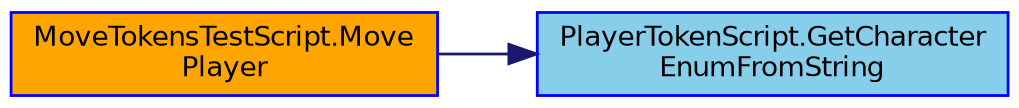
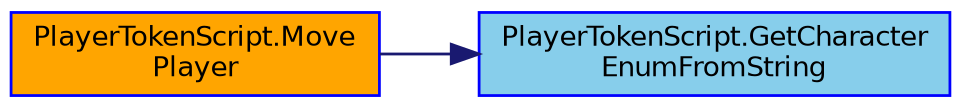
(224, 54) -> (195, 54)
